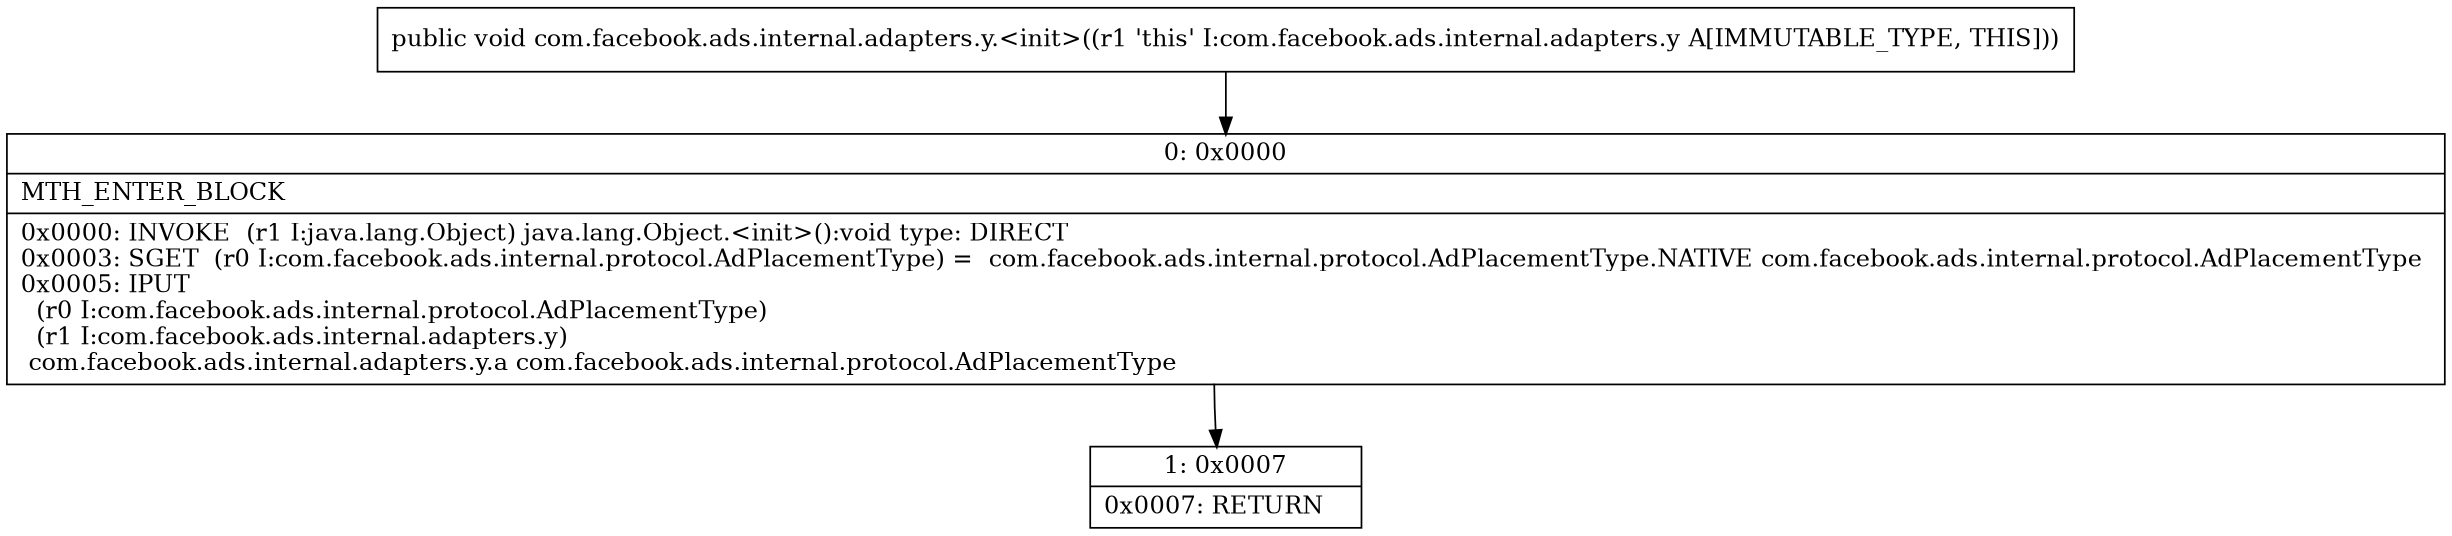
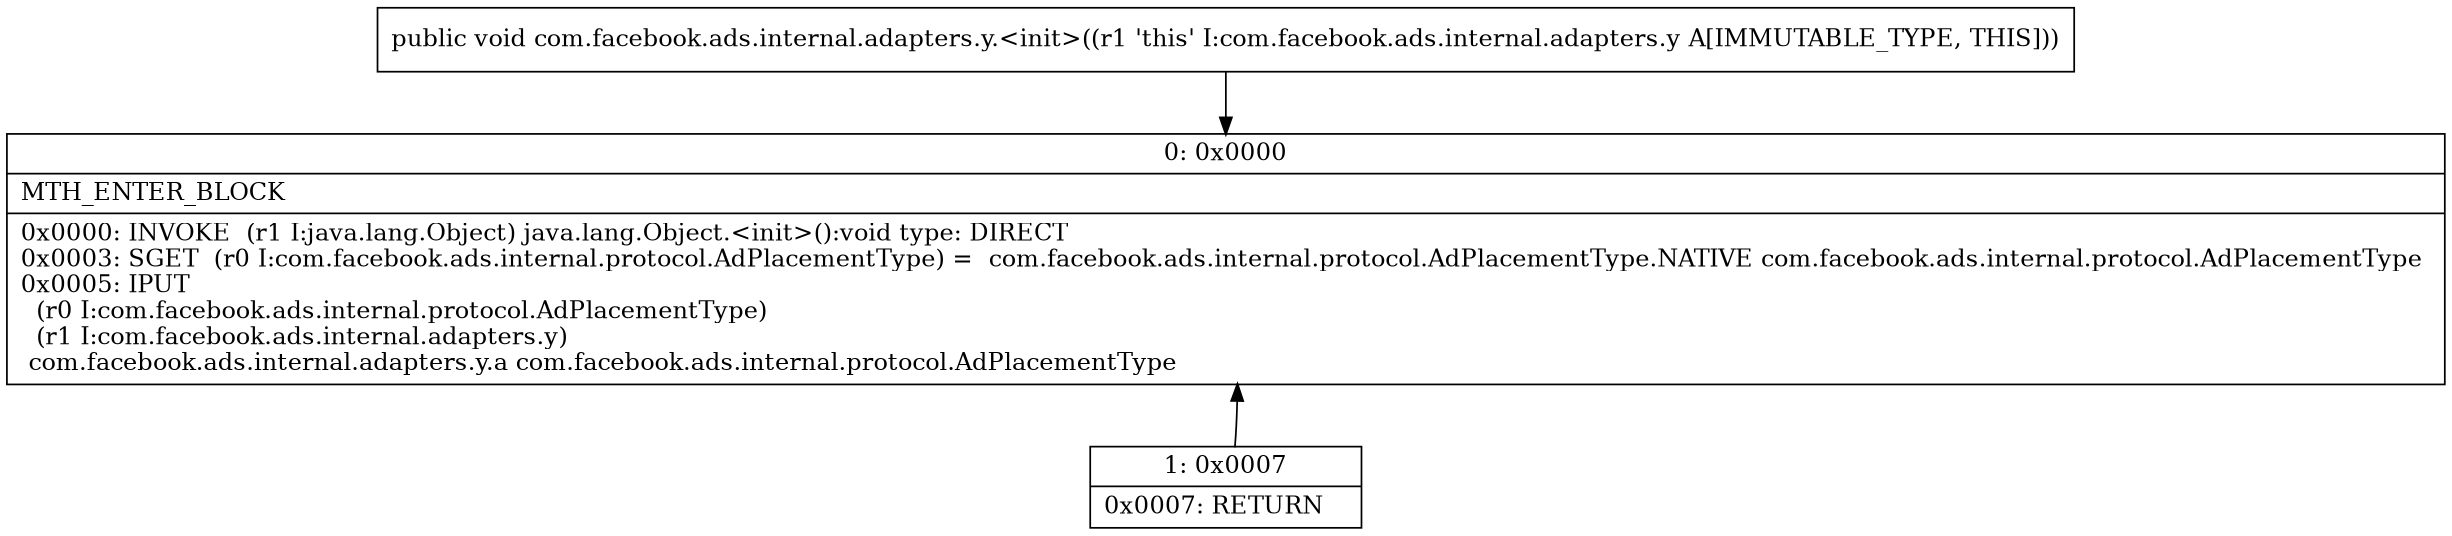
(1215, 407) -> (1236, 424)
